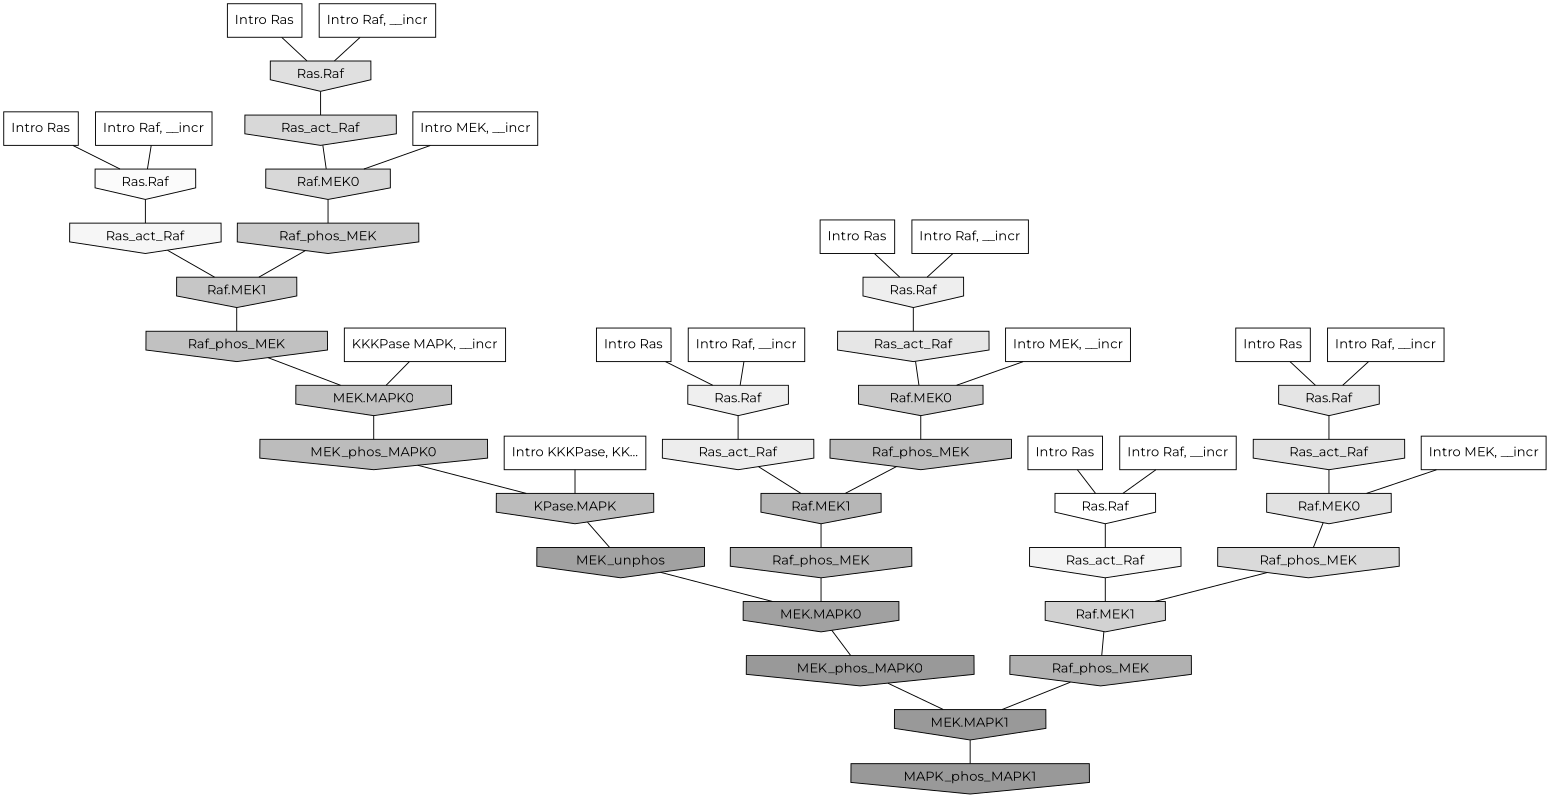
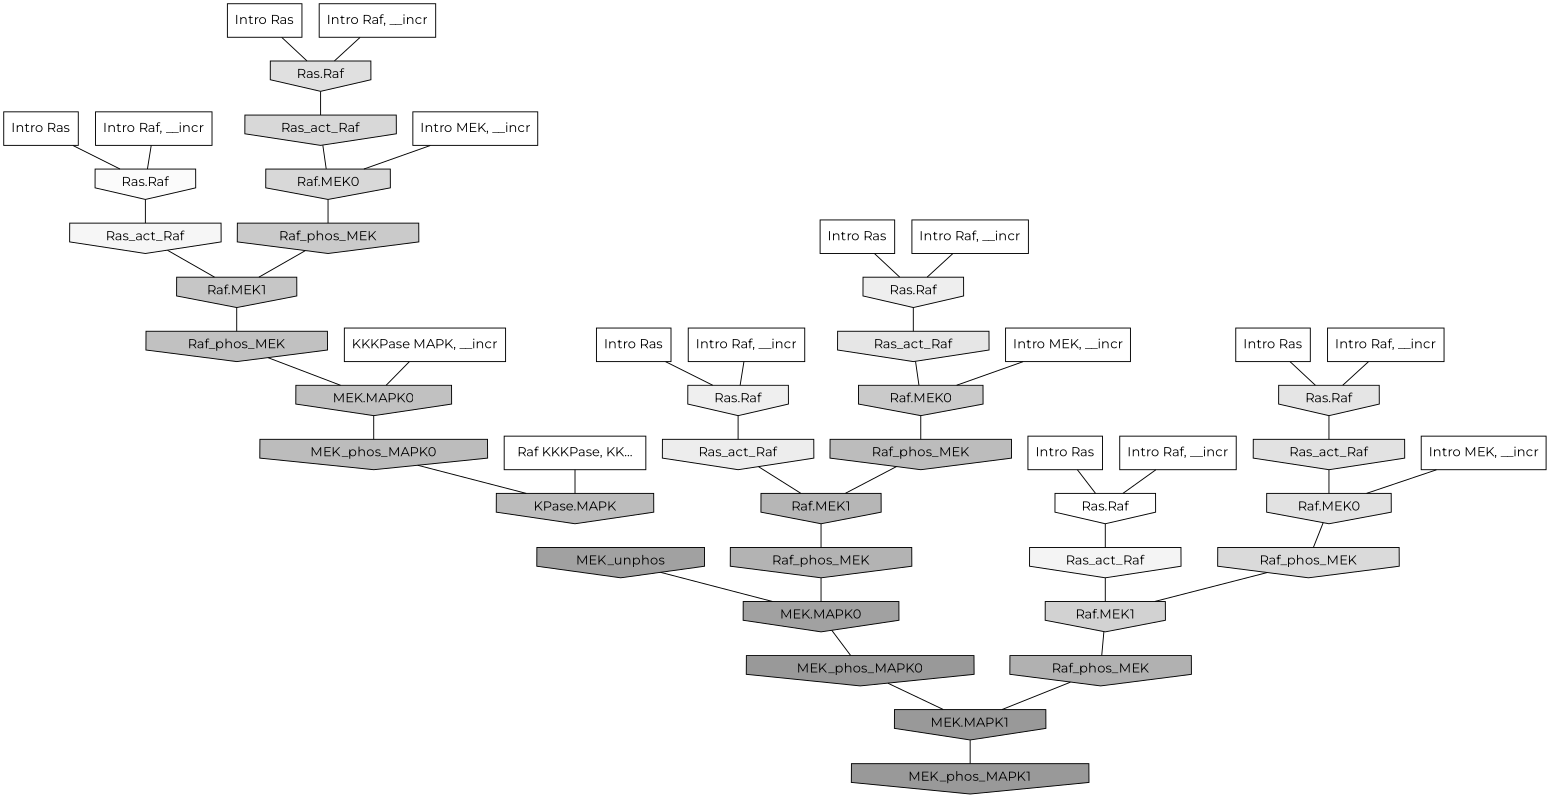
(575, 453) -> (575, 453)
(598, 535) -> none
(970, 777) -> (970, 777)
